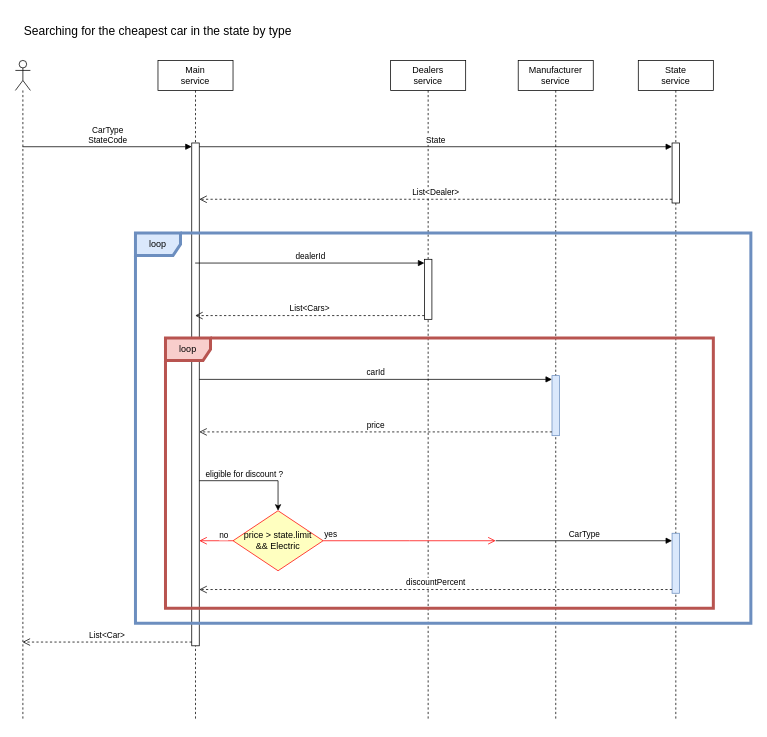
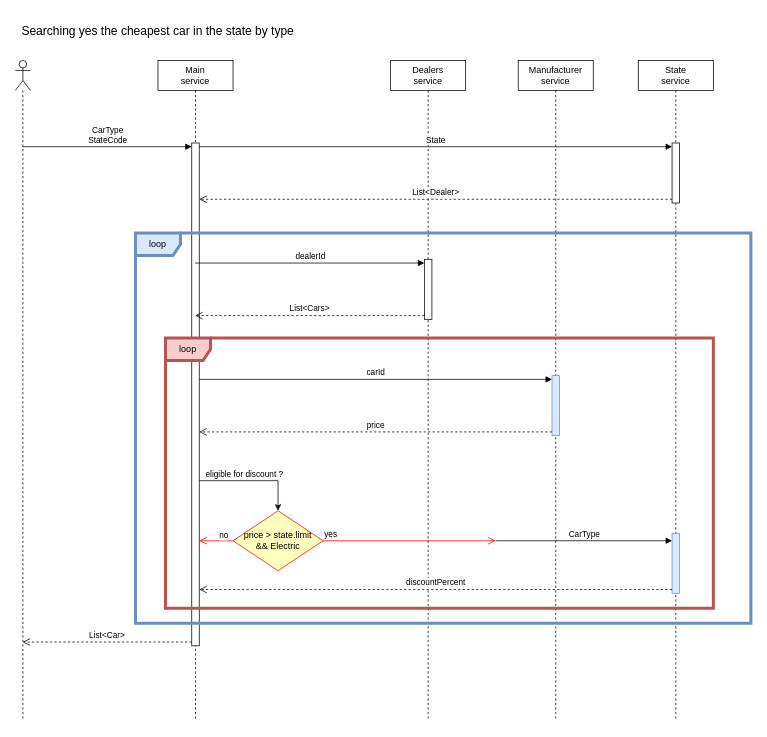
(158, 30) -> (158, 30)
